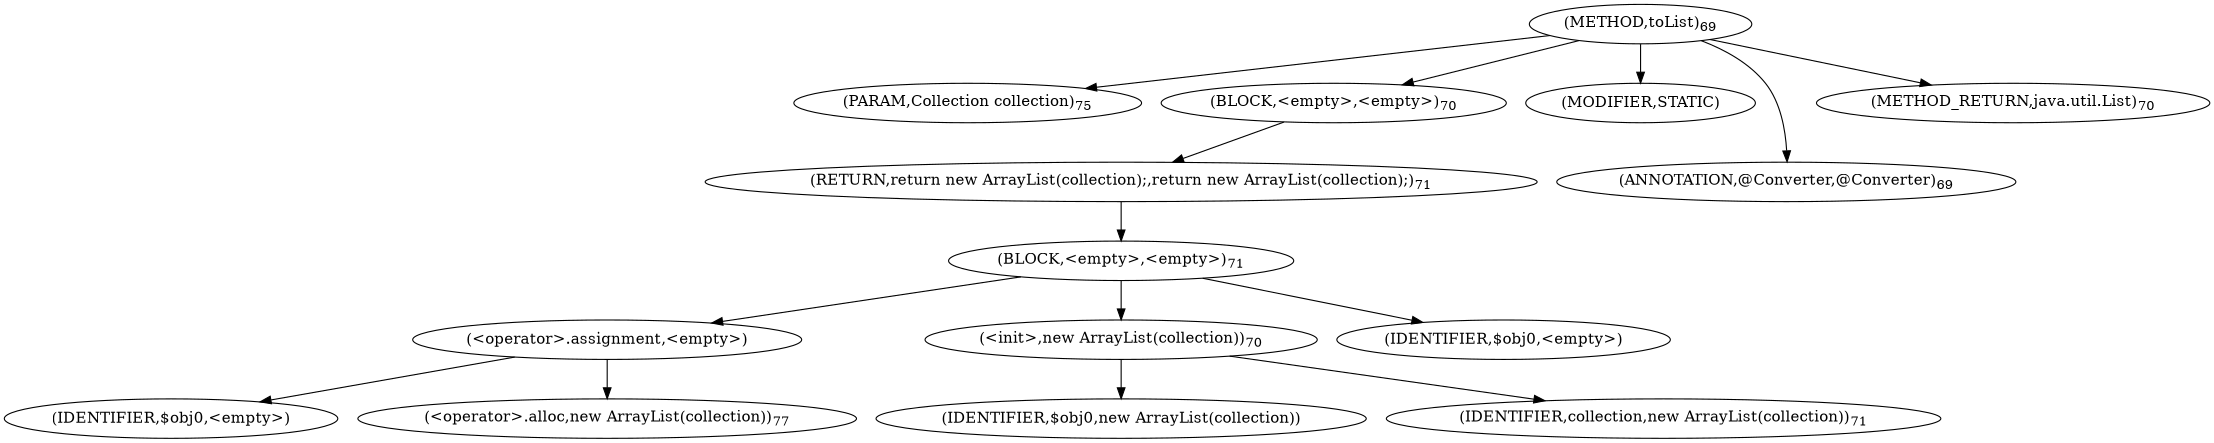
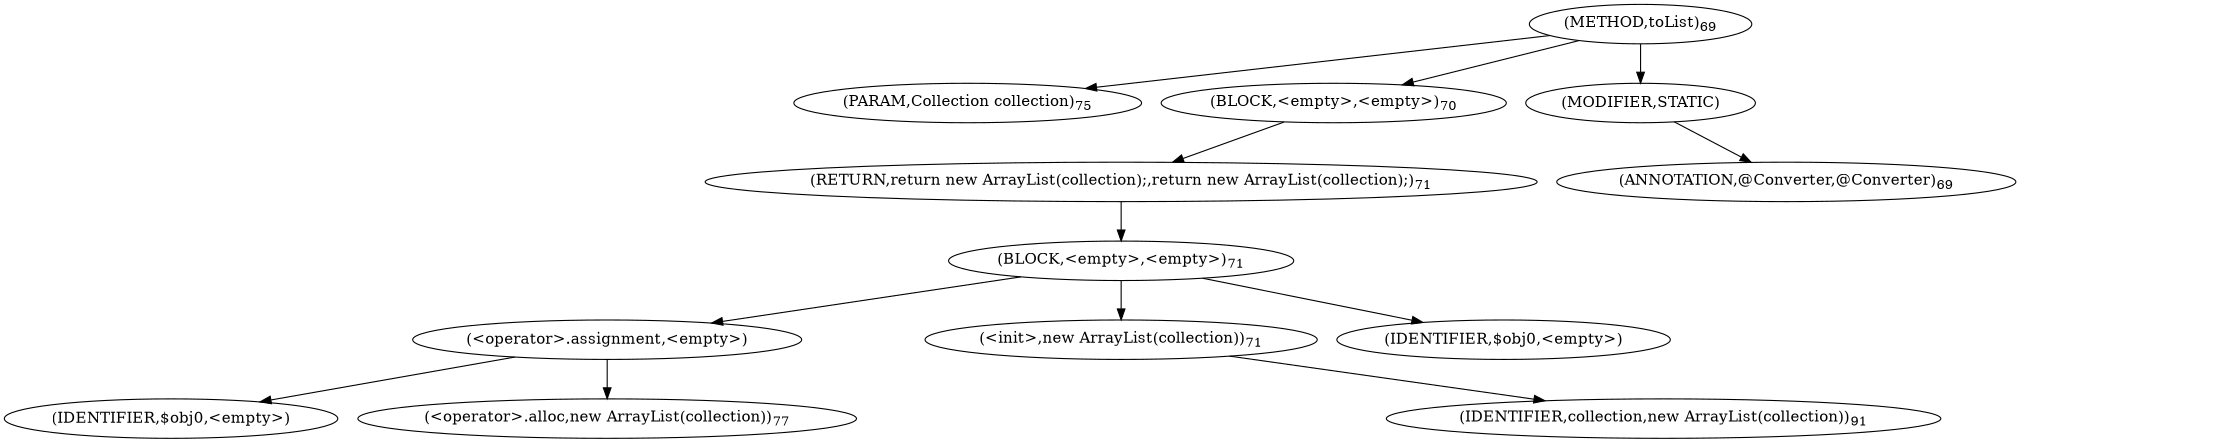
(1763, 81) -> (1708, 139)
(2013, 103) -> none
(1254, 338) -> (1254, 338)
(1859, 417) -> (1859, 417)
(1121, 419) -> none
